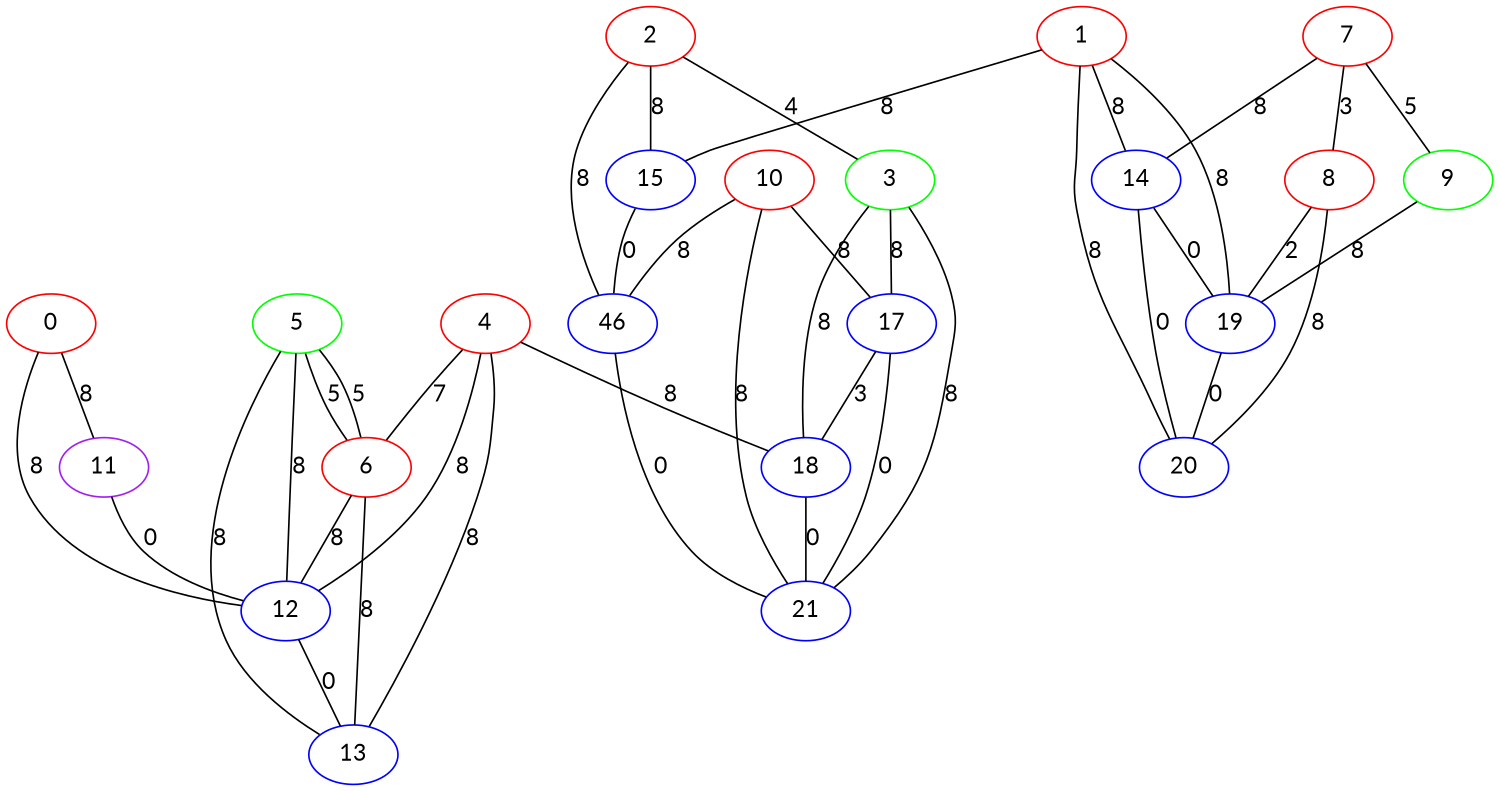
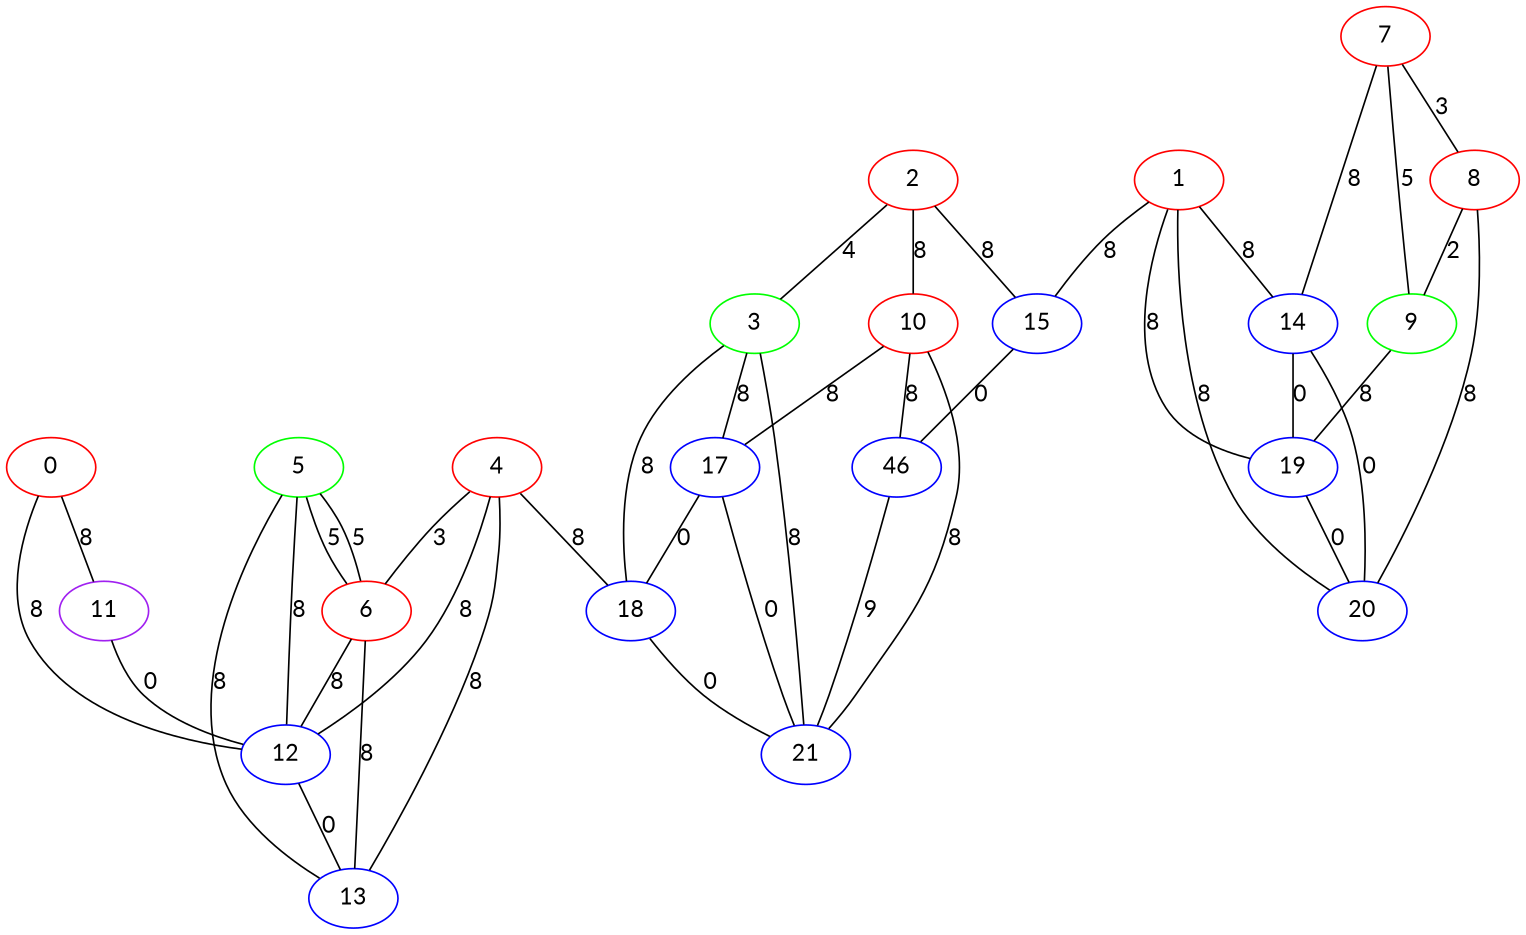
(572, 173) -> (913, 252)
(1280, 252) -> (1443, 252)
(440, 396) -> (440, 539)
(861, 396) -> (685, 539)
(661, 467) -> (871, 611)
